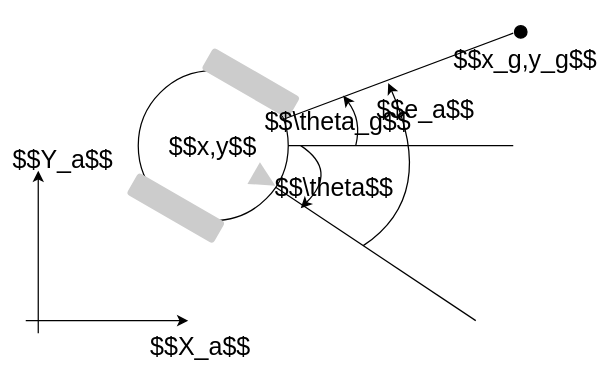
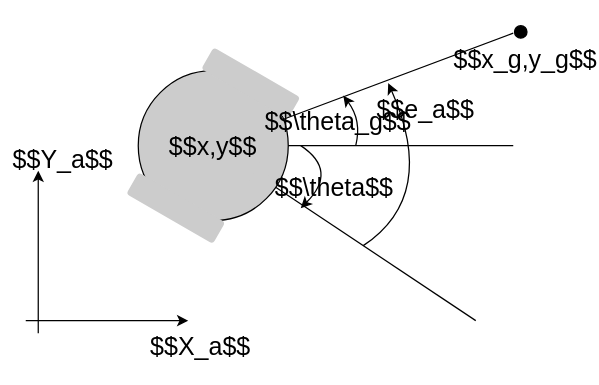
(213, 146) -> (213, 146)
